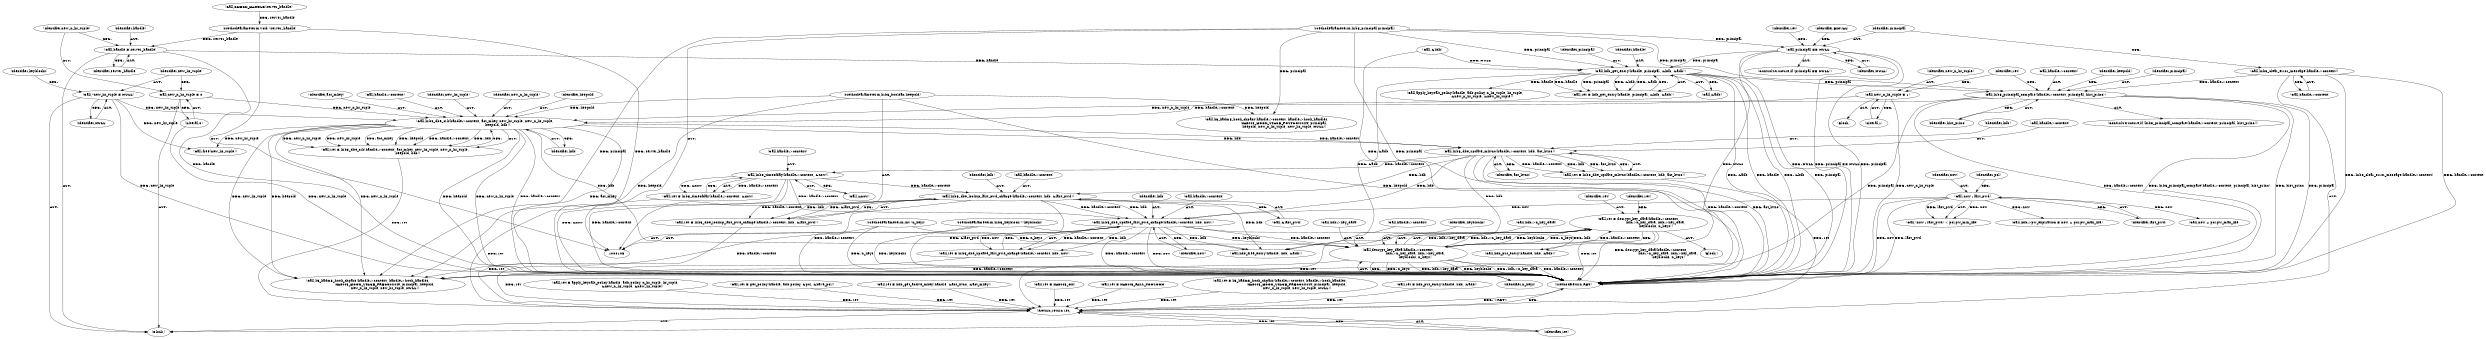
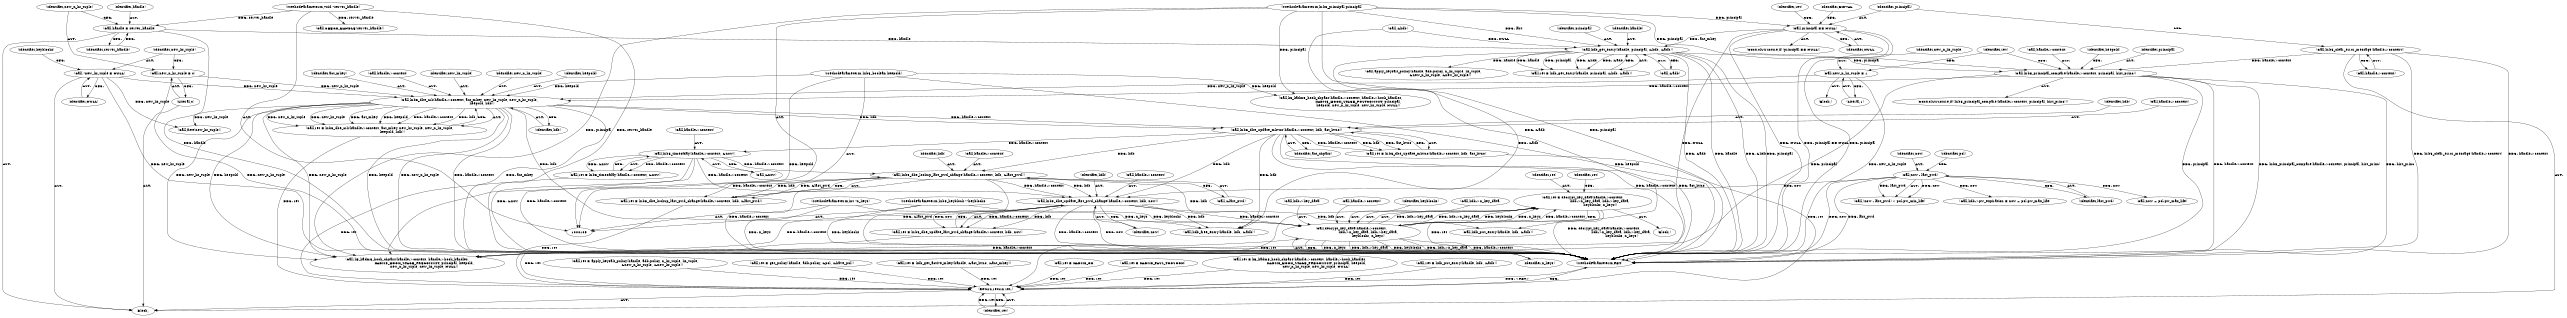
(260, 17) -> (336, 17)
(1537, 50) -> (1514, 29)
(132, 61) -> (131, 39)
(1706, 61) -> (1703, 39)
(1947, 123) -> none
(1513, 175) -> (1313, 154)
(1574, 285) -> (1600, 263)
